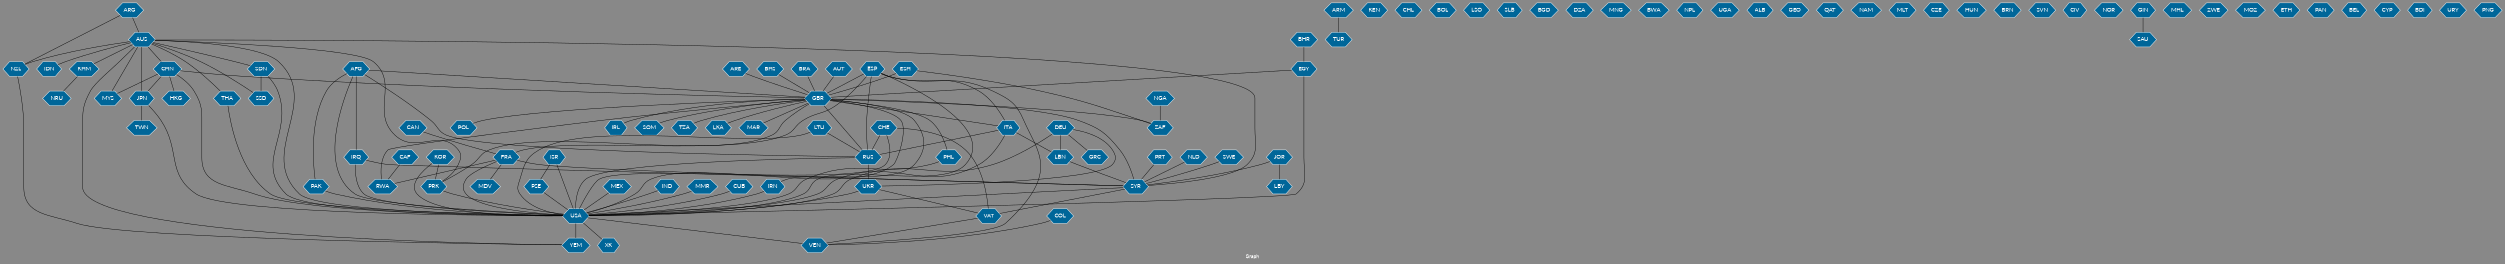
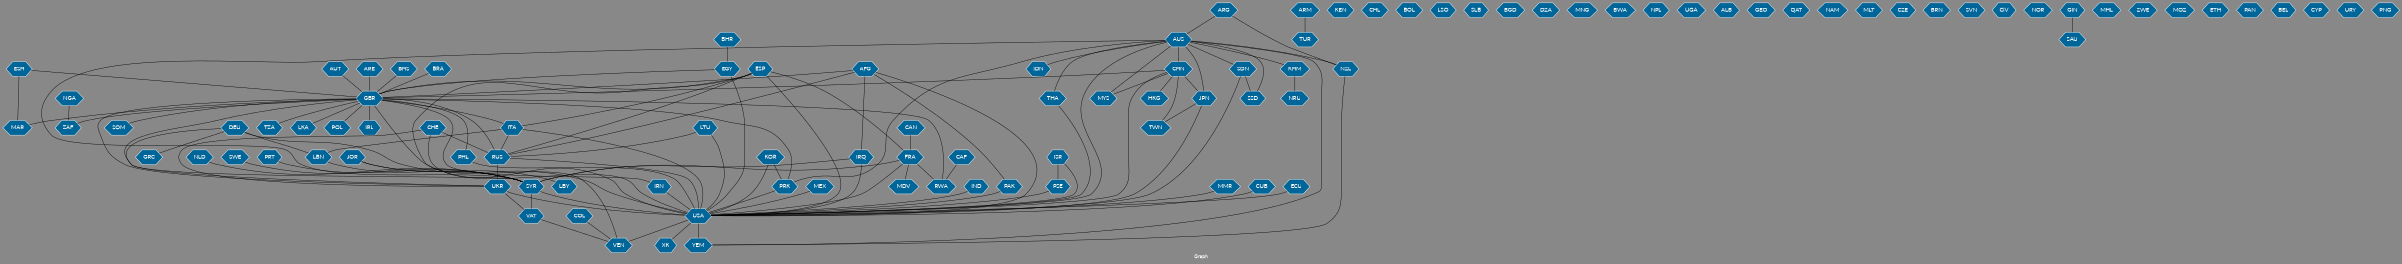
(1972, 10) -> none
(2420, 10) -> none
(1036, 90) -> (18, 98)
none -> (1174, 100)
(962, 147) -> (190, 168)
none -> (116, 159)
none -> (1296, 187)
